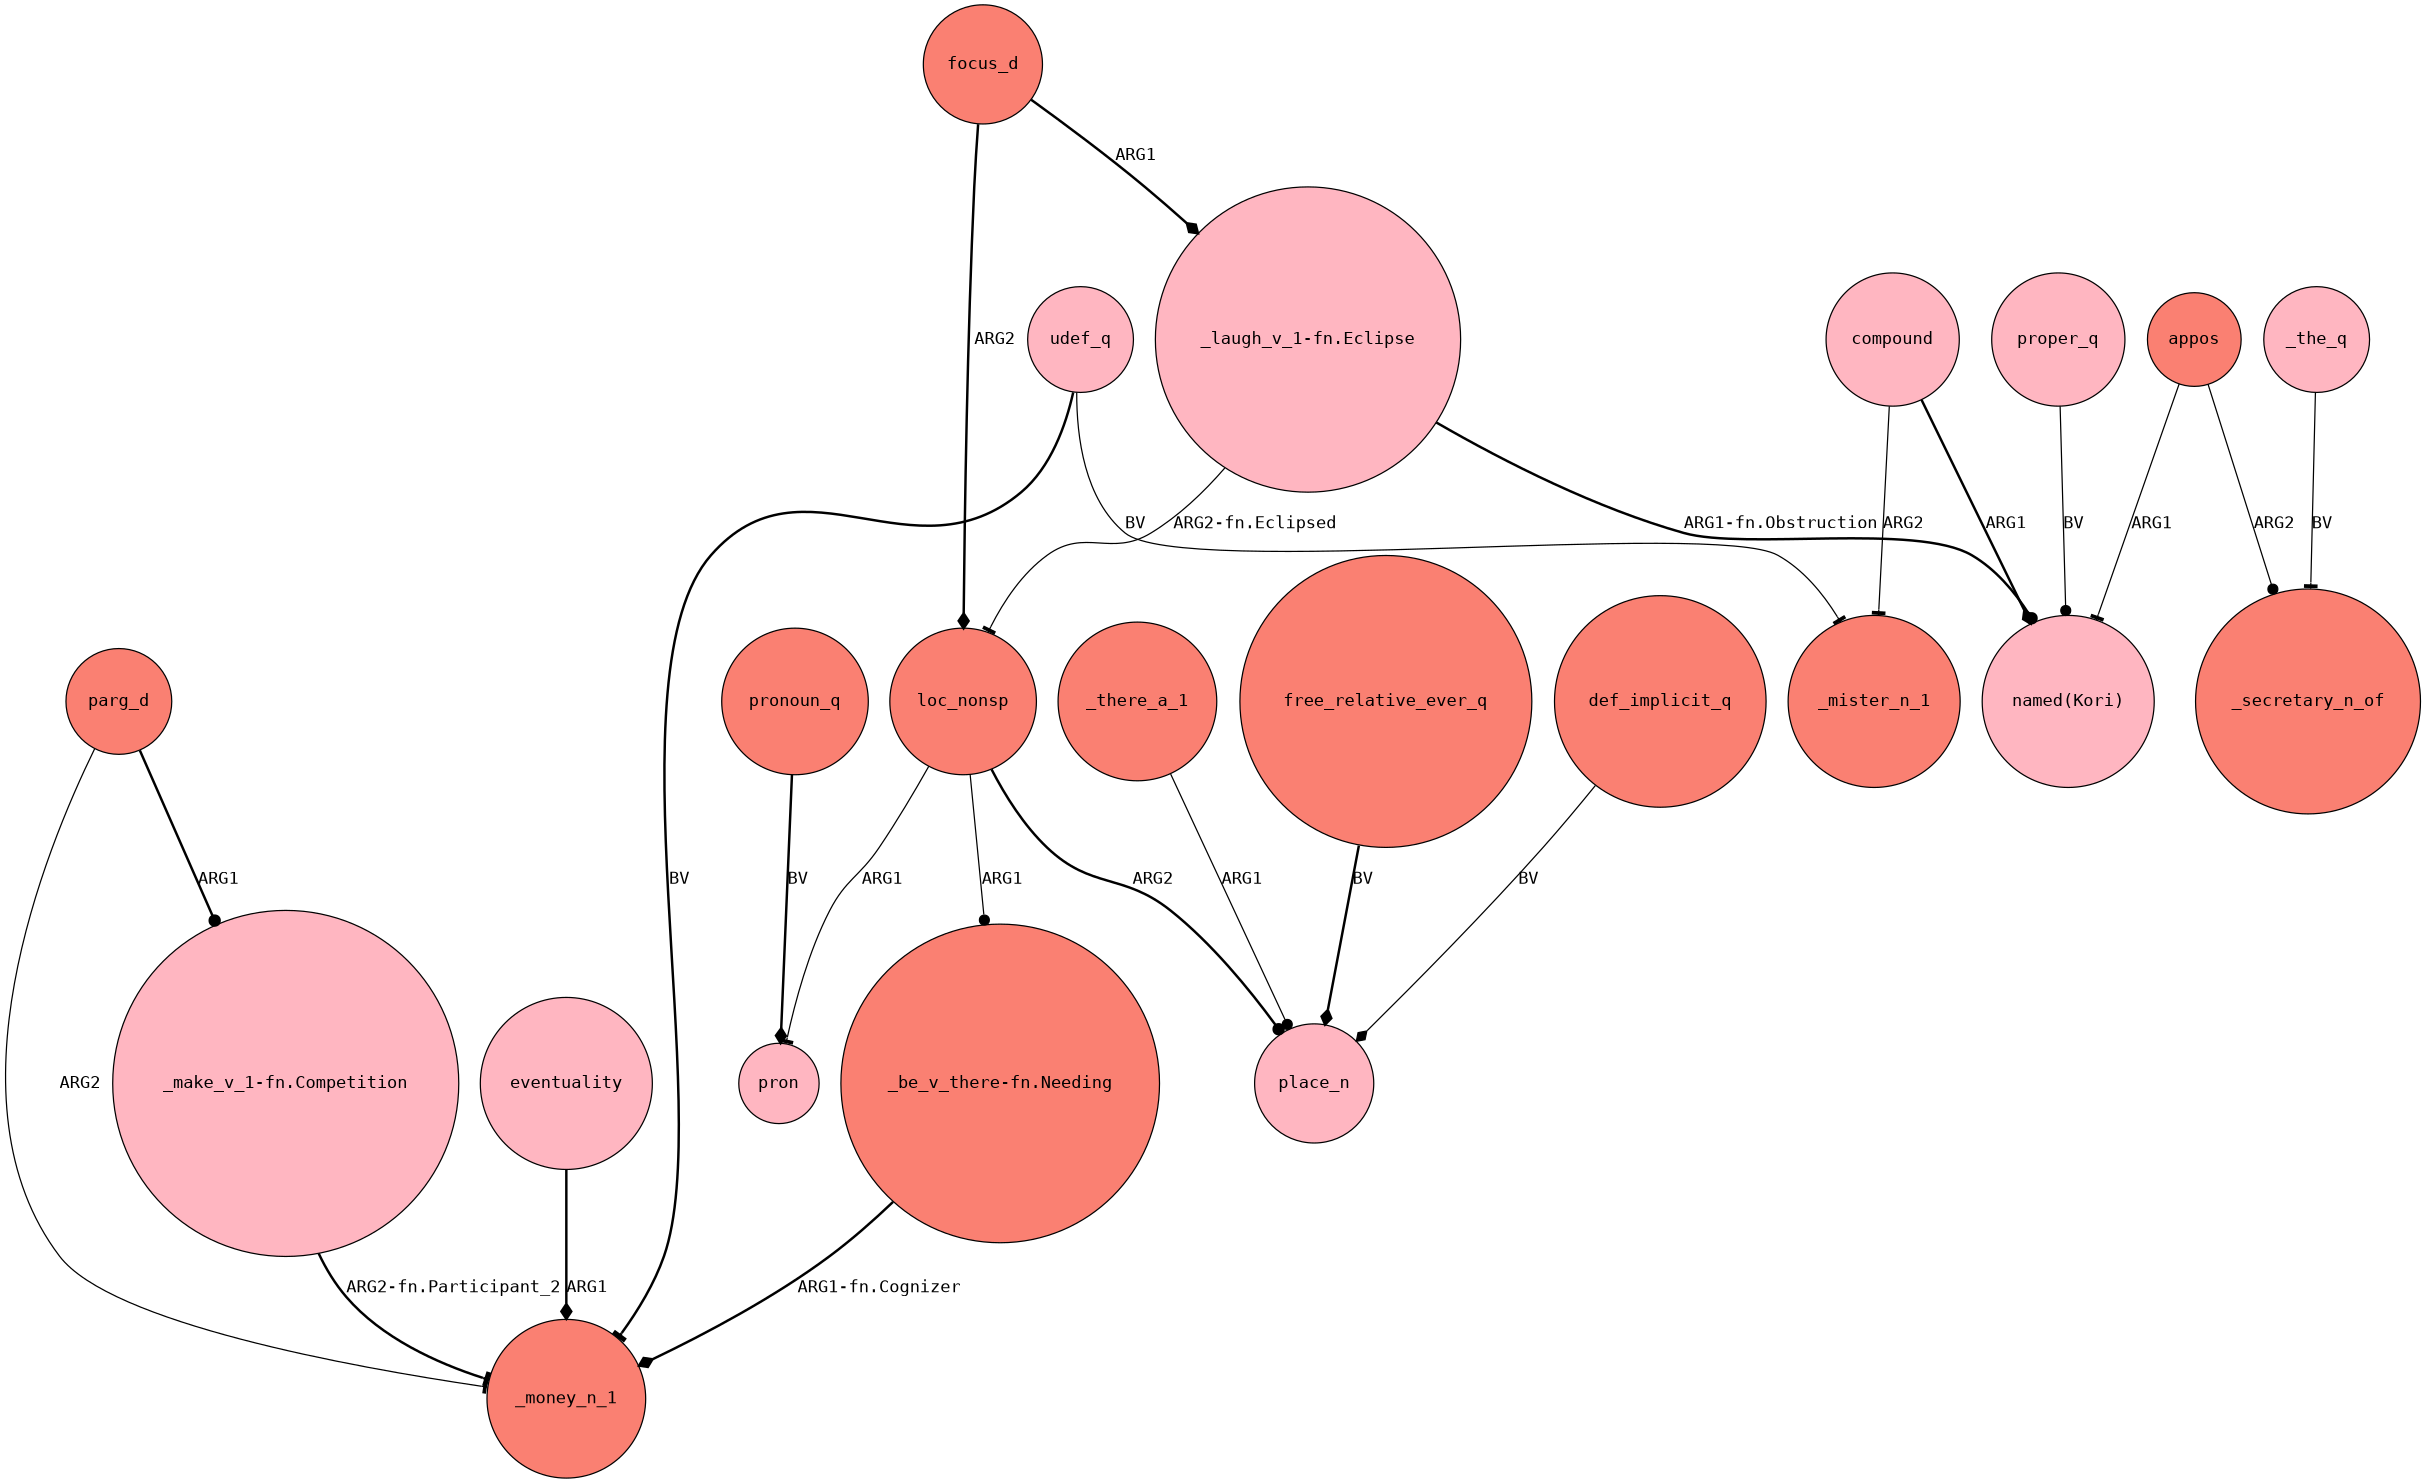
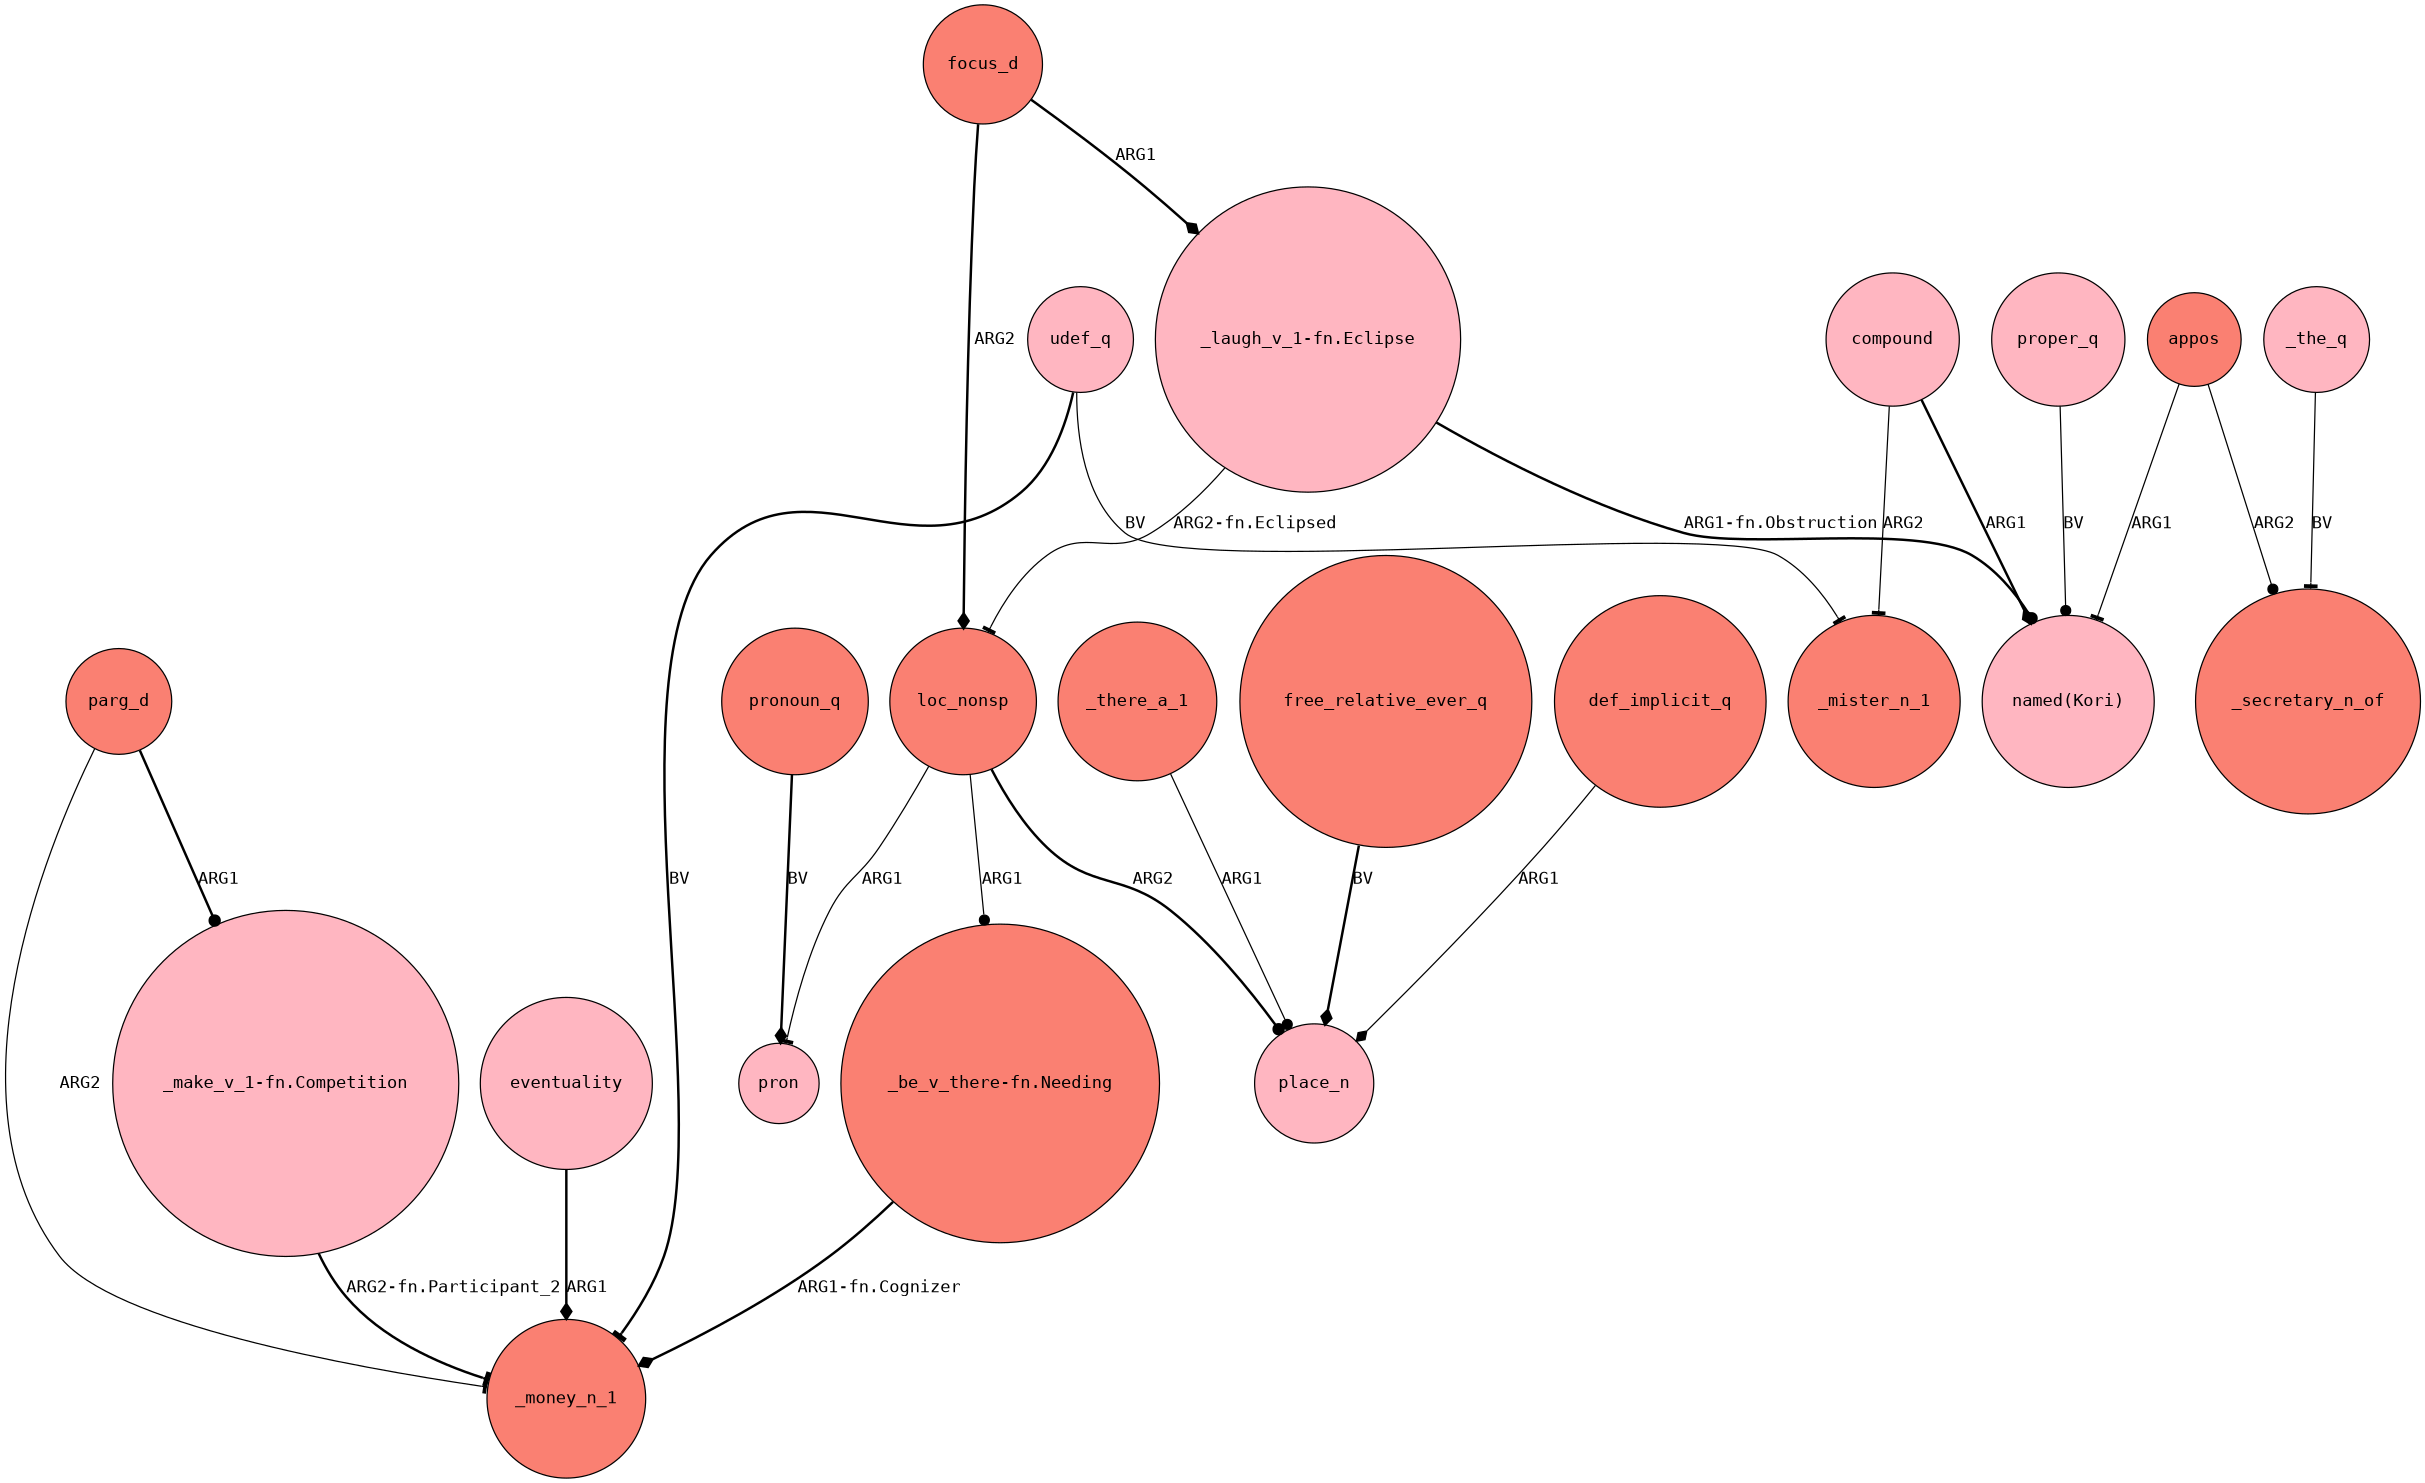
(1529, 879) -> (1539, 879)
